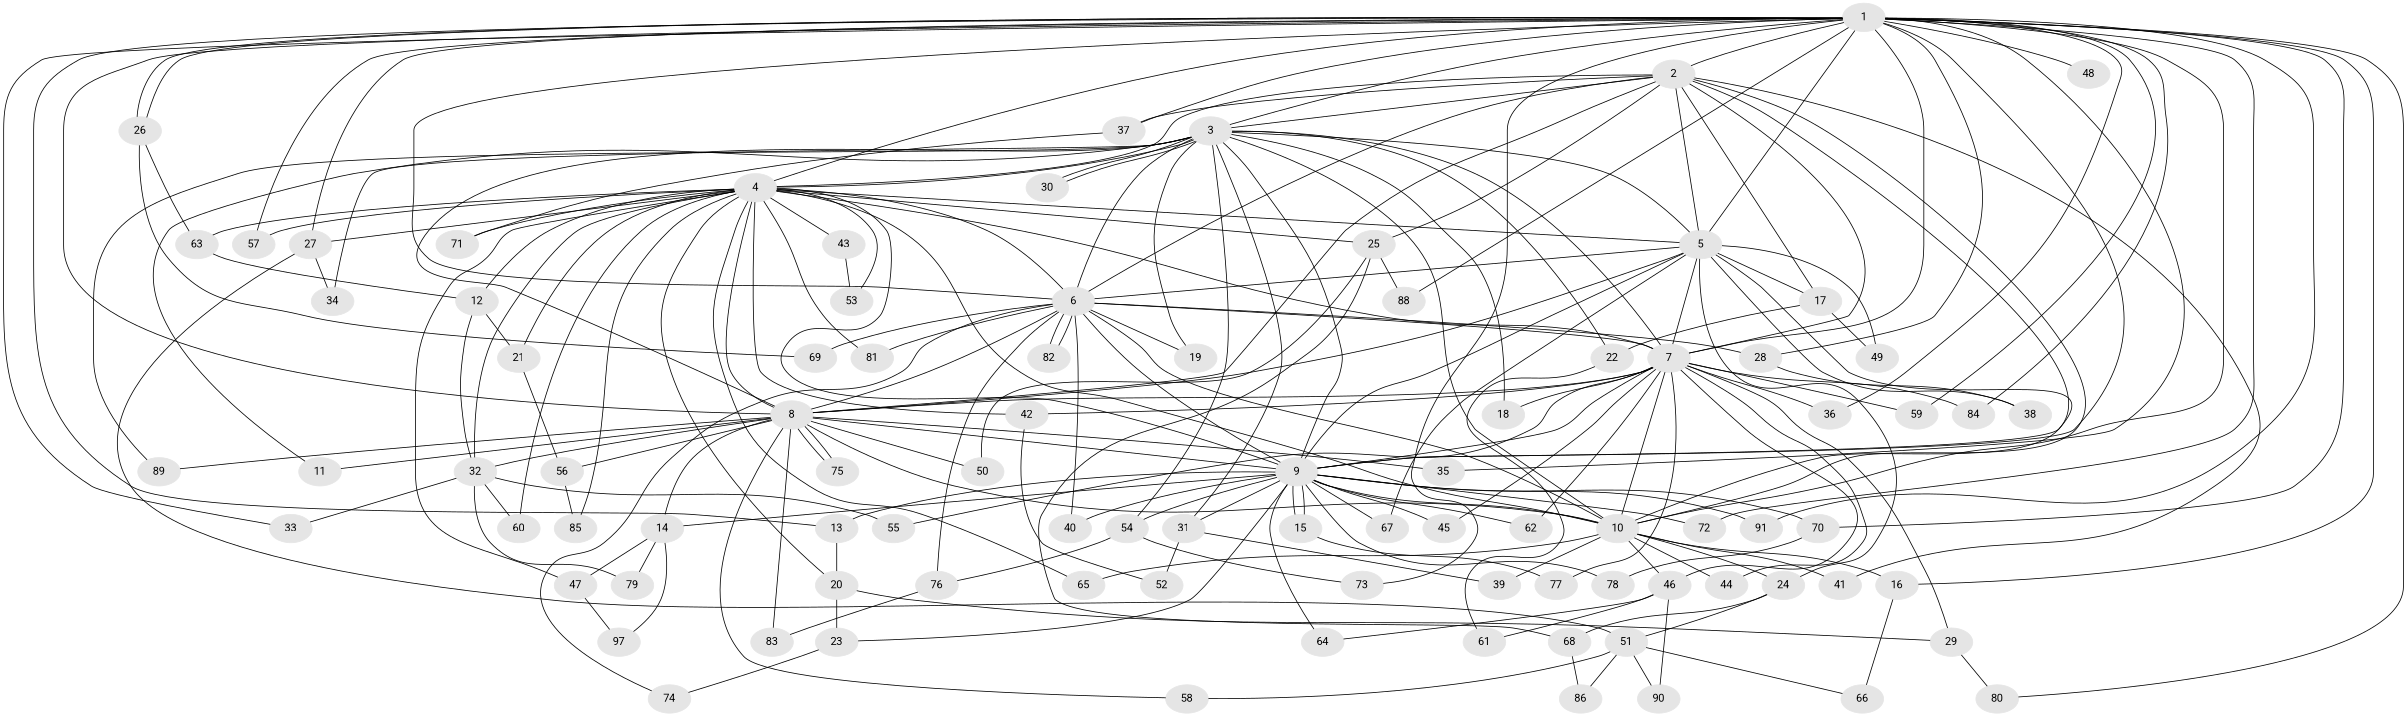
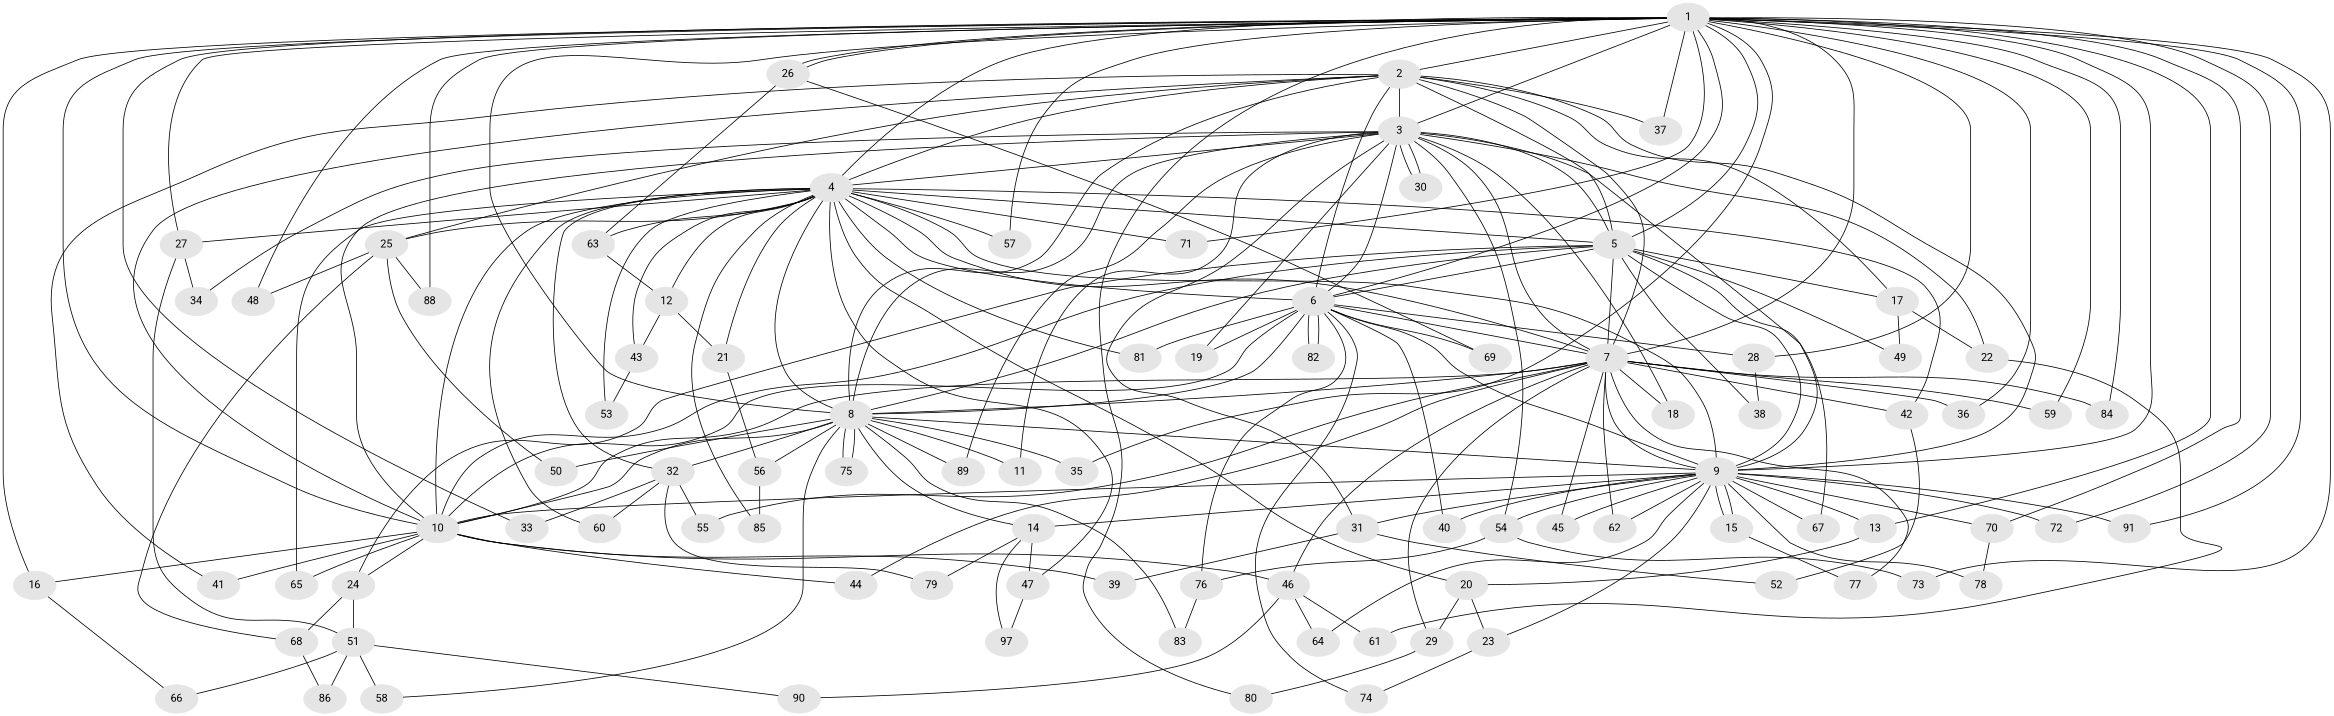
(785, 164) -> (1510, 197)
none -> (320, 273)
(460, 386) -> (652, 330)
